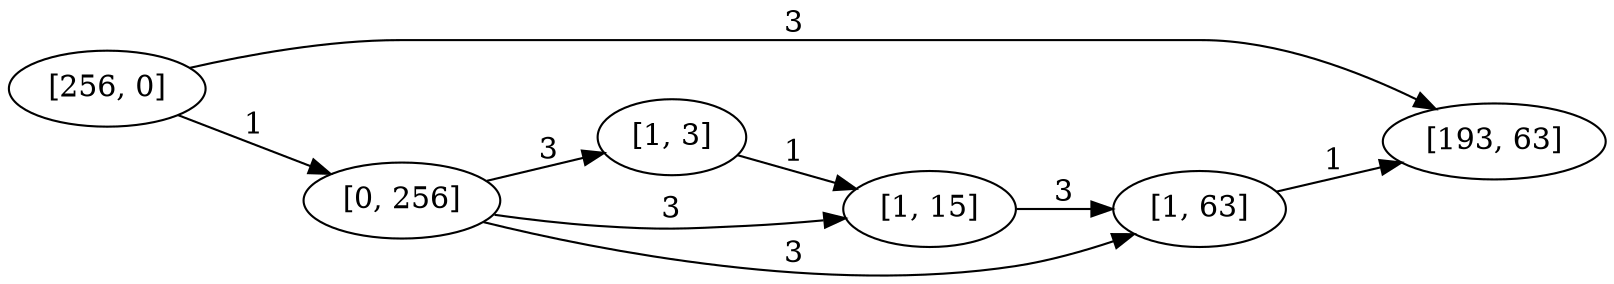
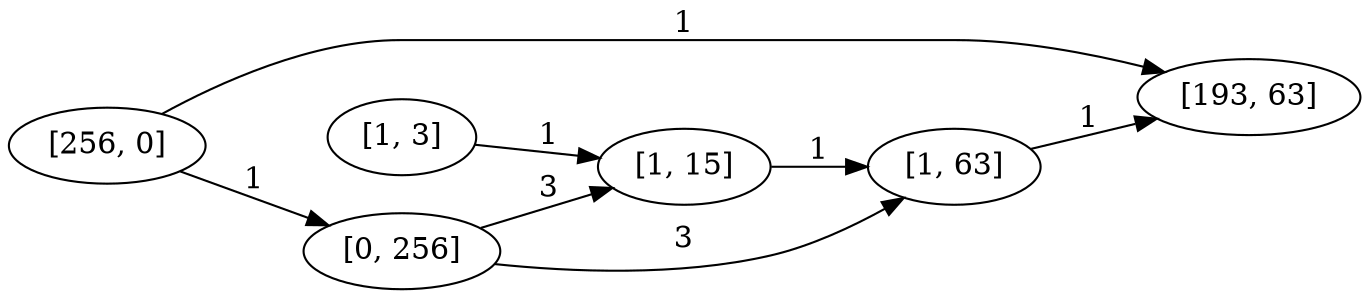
(795, 24) -> (684, 24)
(535, 169) -> none
(1065, 193) -> (819, 151)
